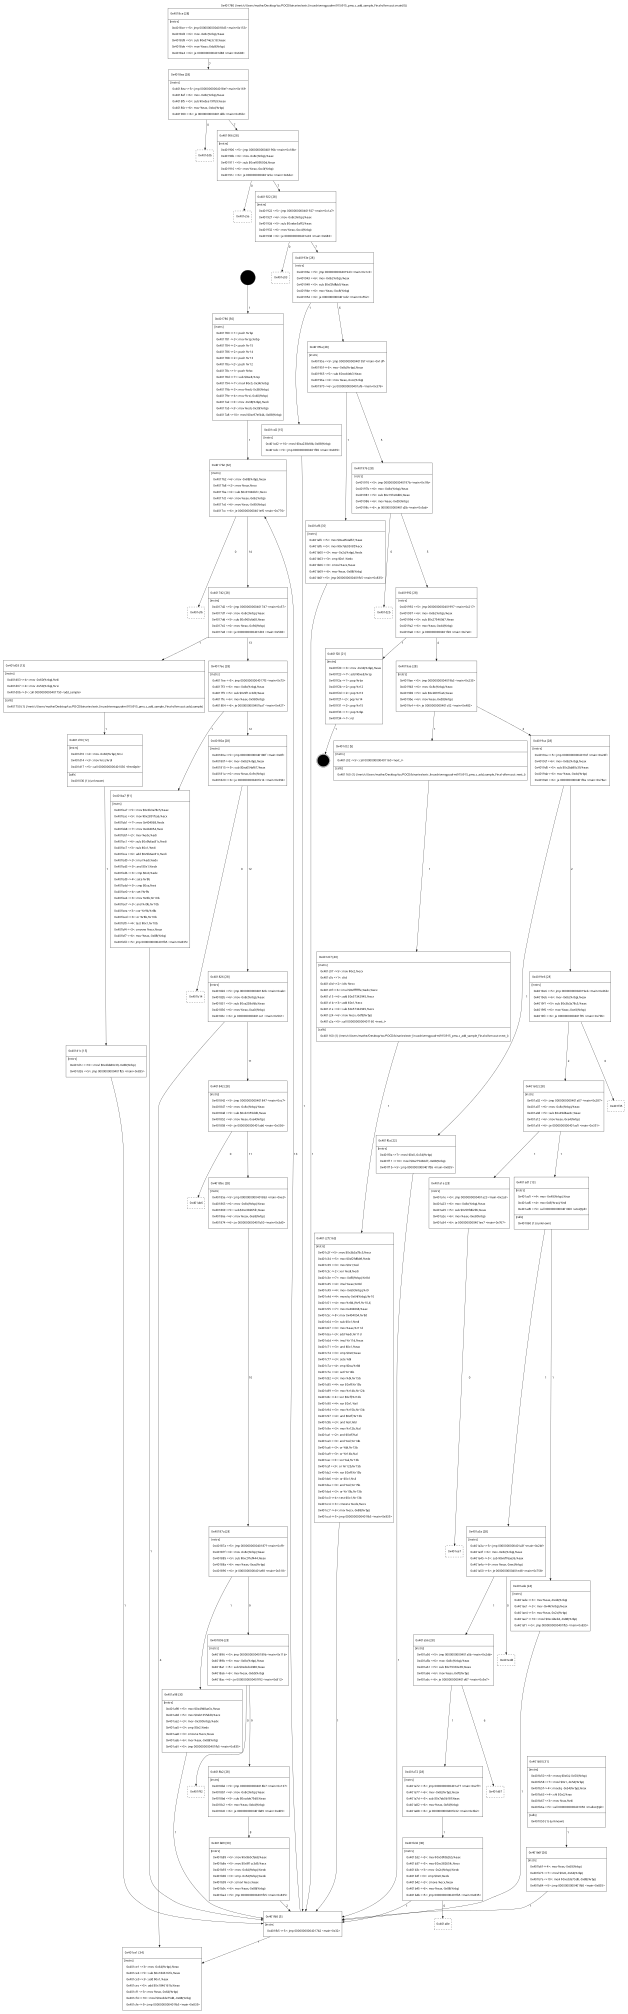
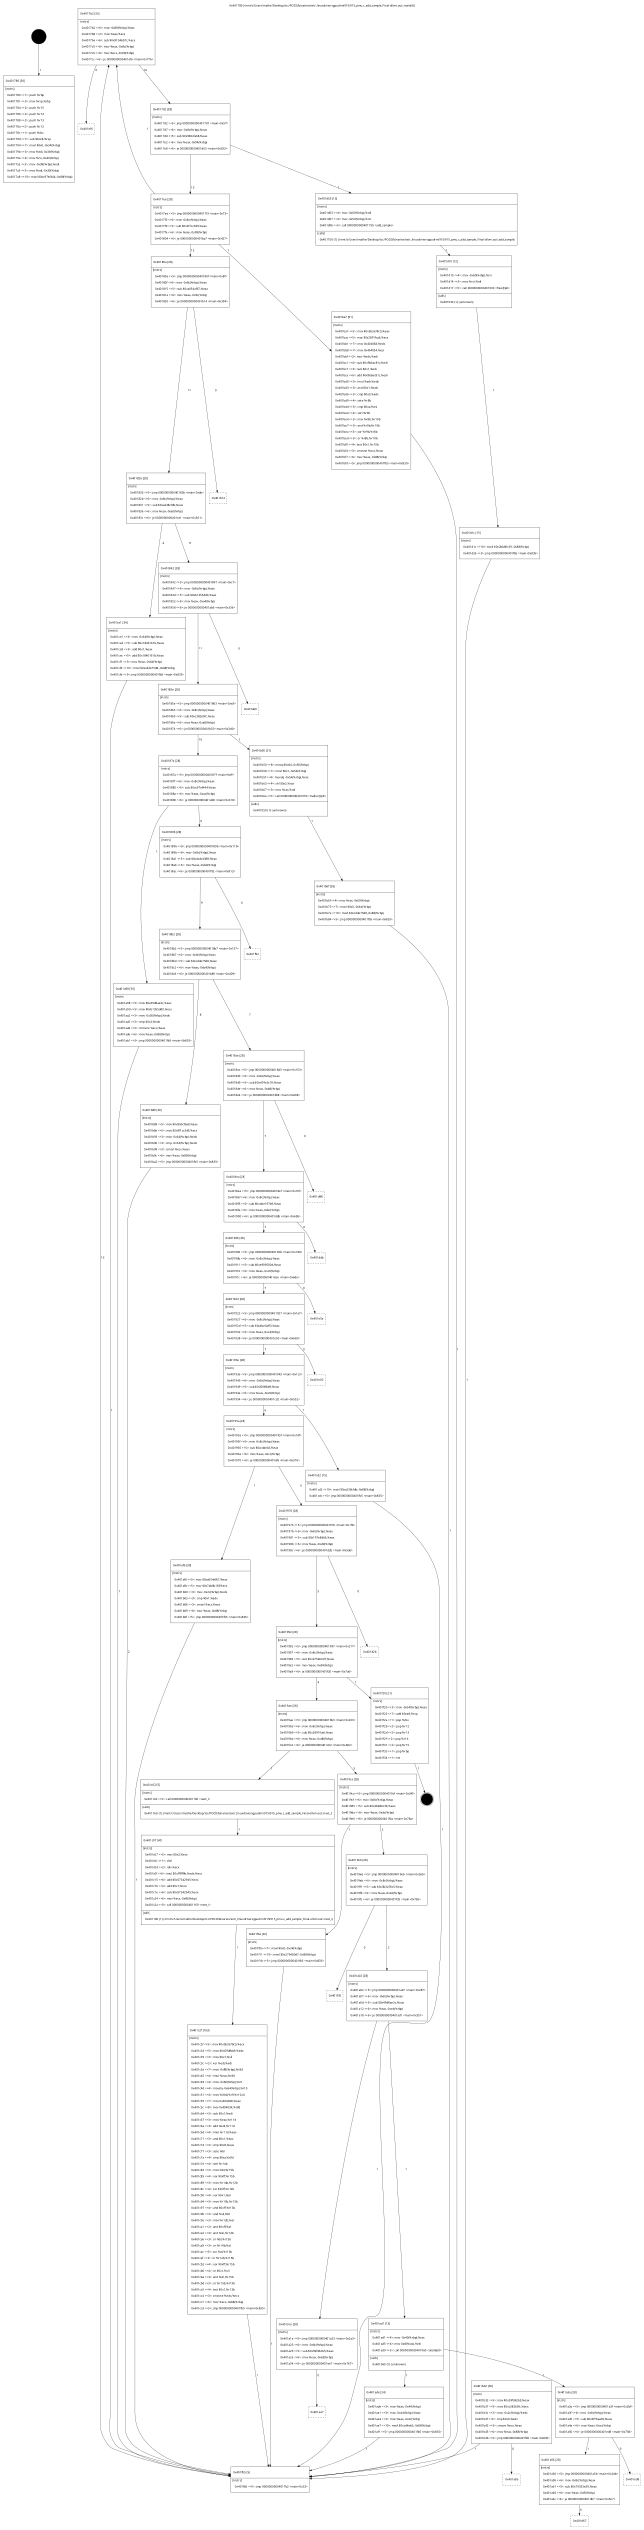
(248, 439) -> (127, 134)
none -> (239, 741)
none -> (231, 1014)
none -> (316, 1197)
(443, 1792) -> none
(237, 1950) -> (110, 1621)
